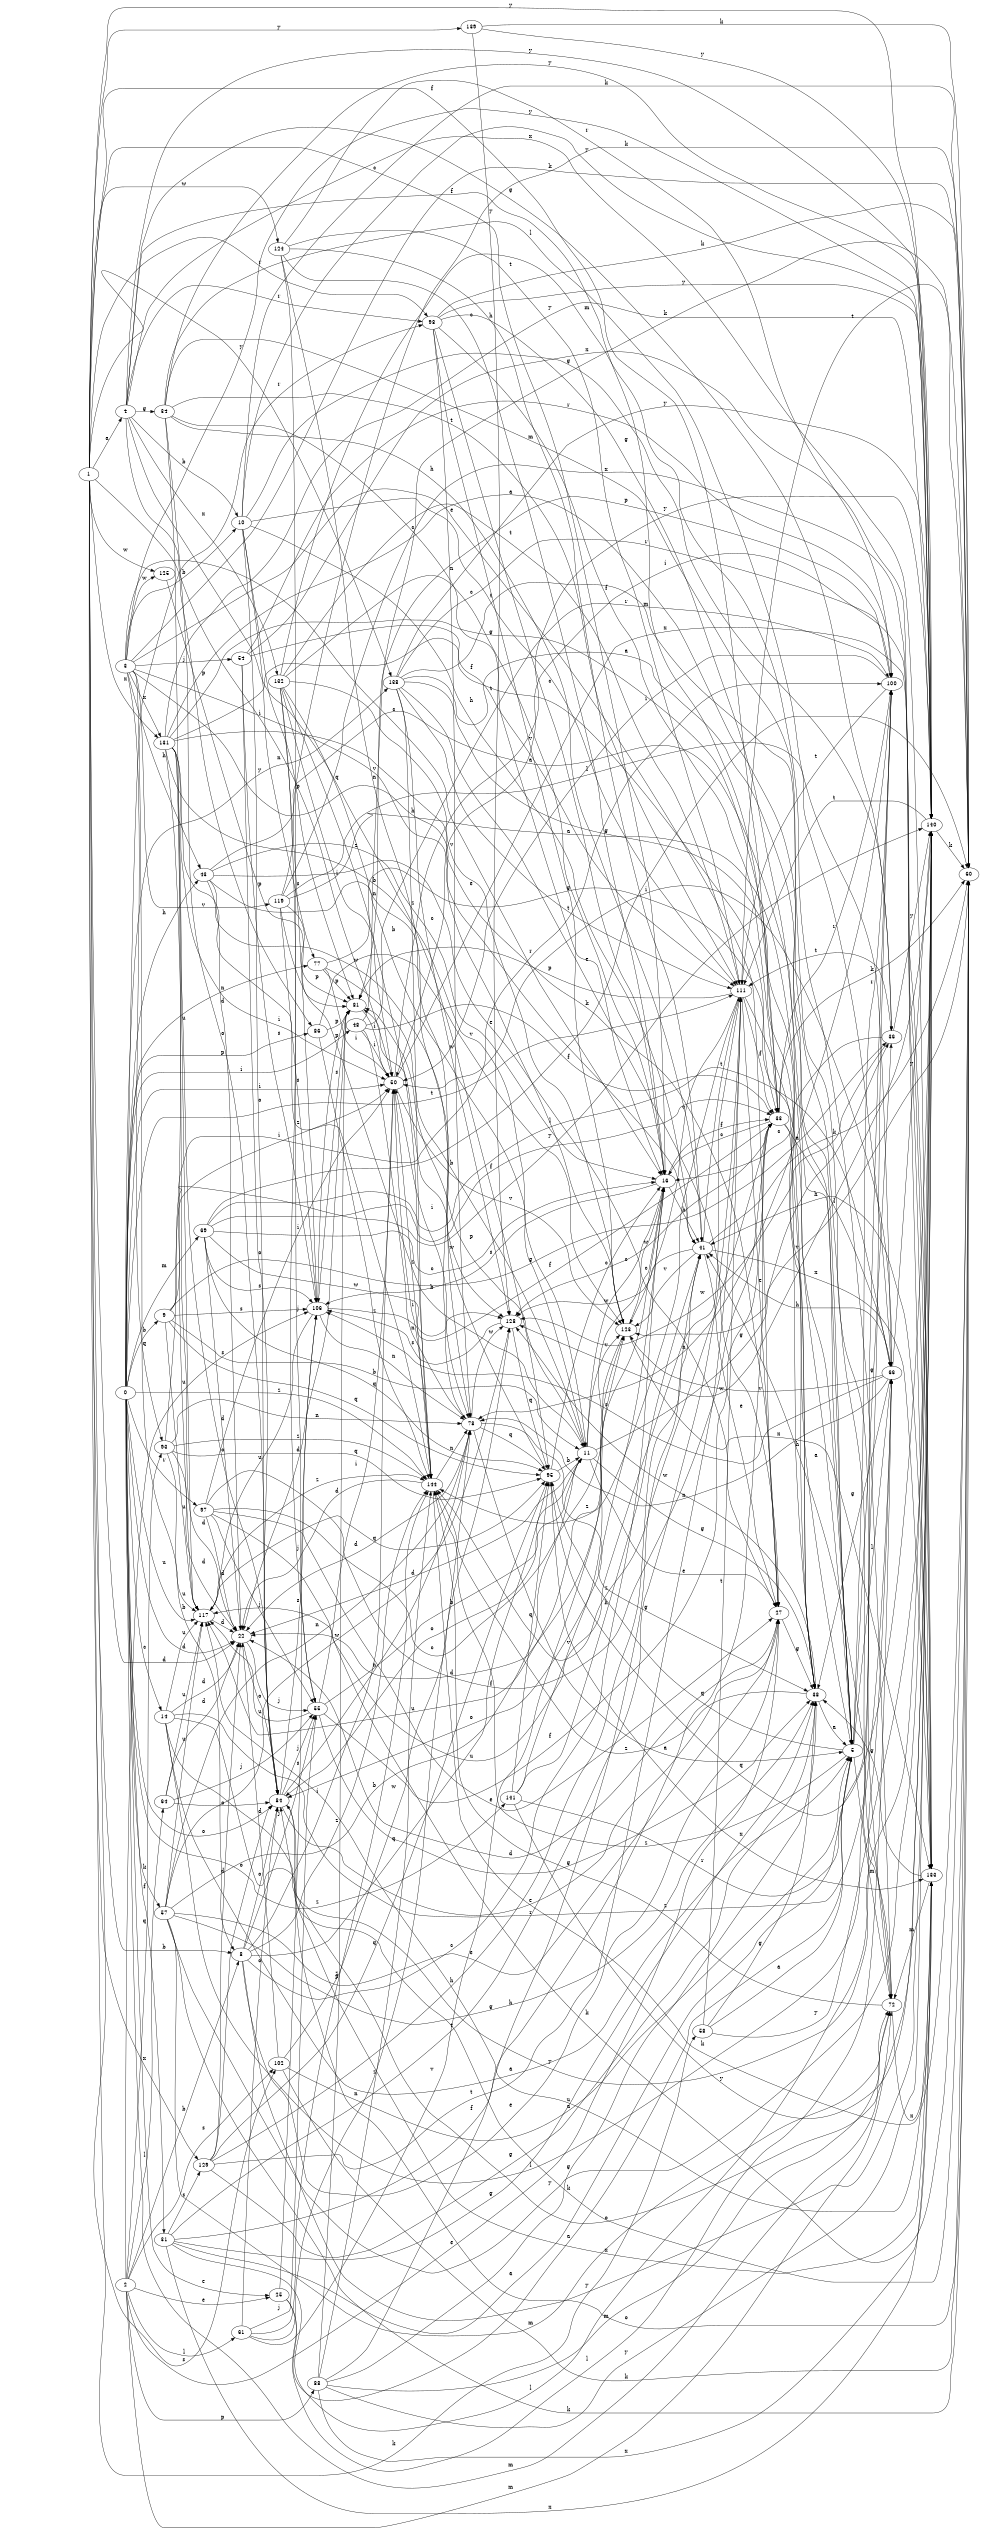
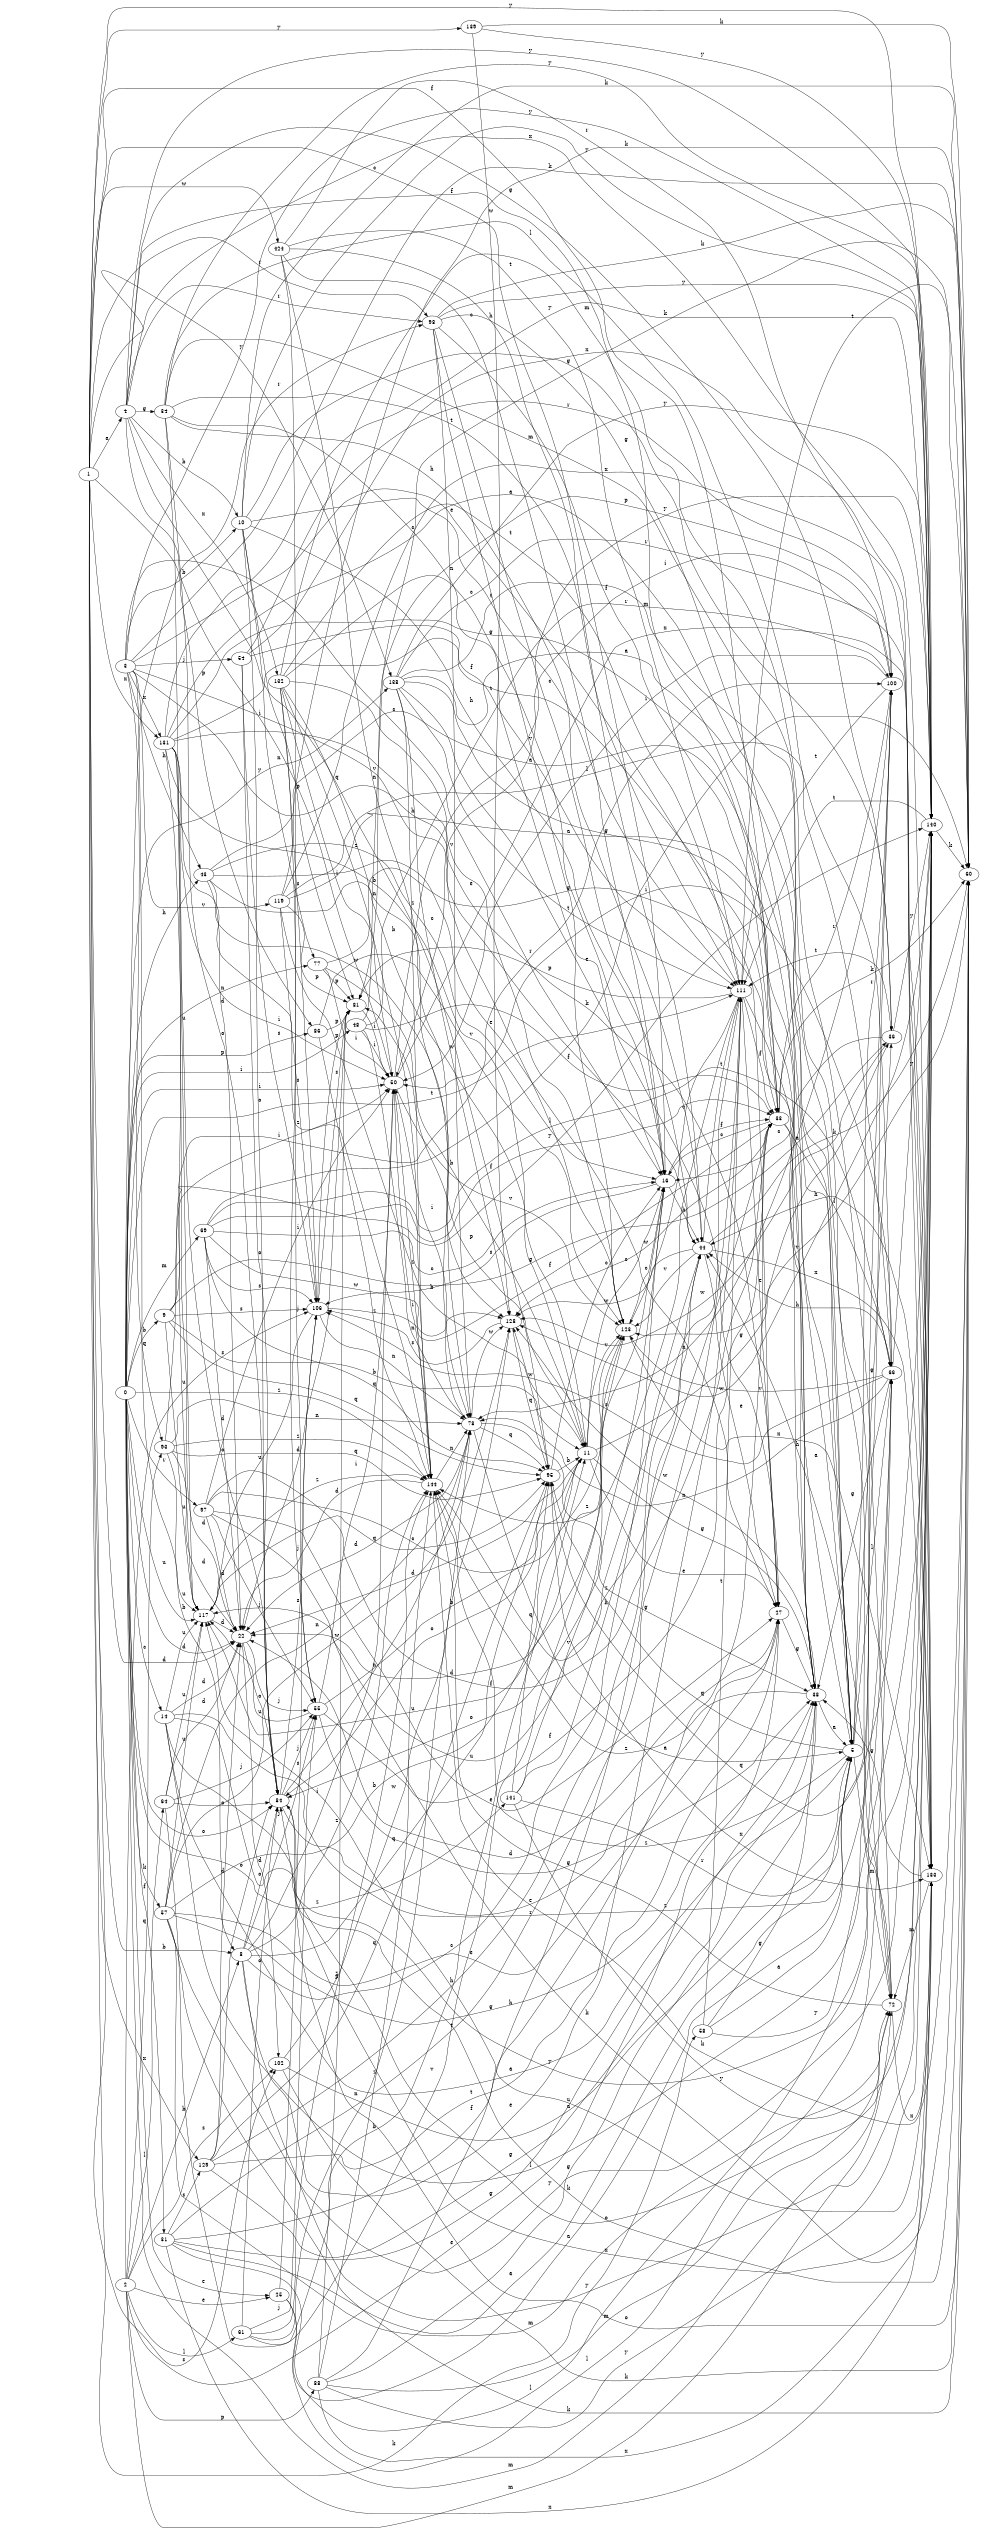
(491, 211) -> (491, 211)
(279, 249) -> (279, 249)
(164, 574) -> none
(703, 1248) -> (703, 1248)
(452, 1264) -> (533, 1393)
(533, 1574) -> (486, 1572)
(261, 1852) -> (253, 1839)
none -> (352, 2144)
